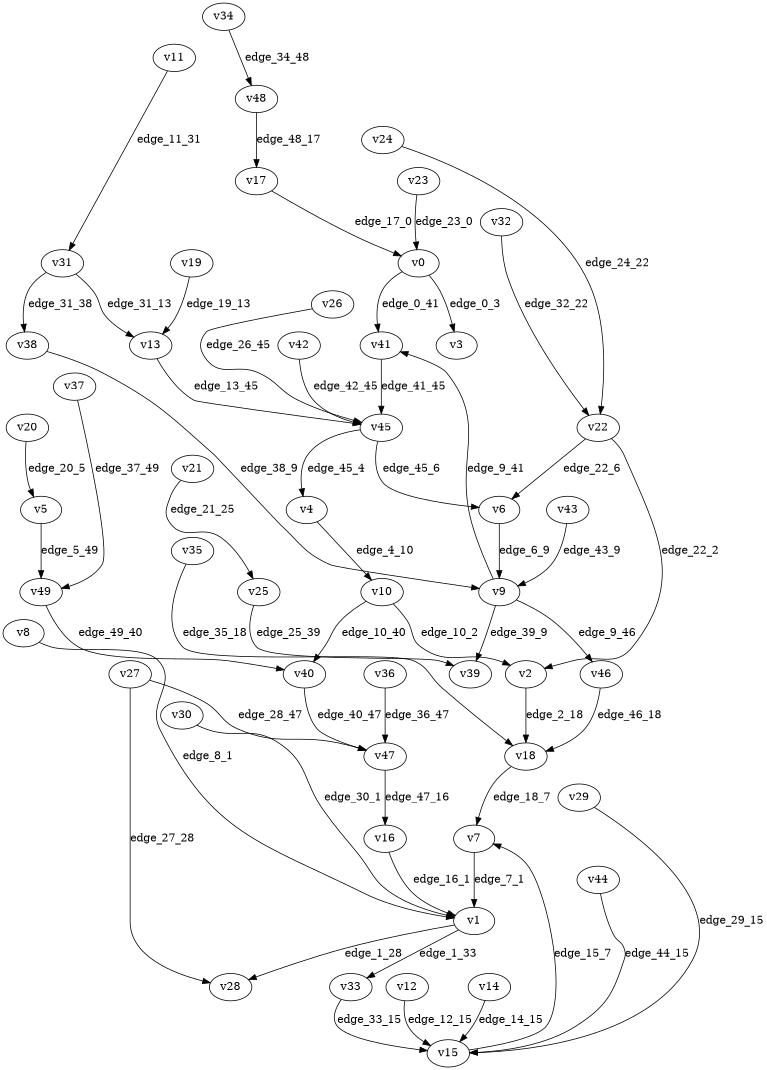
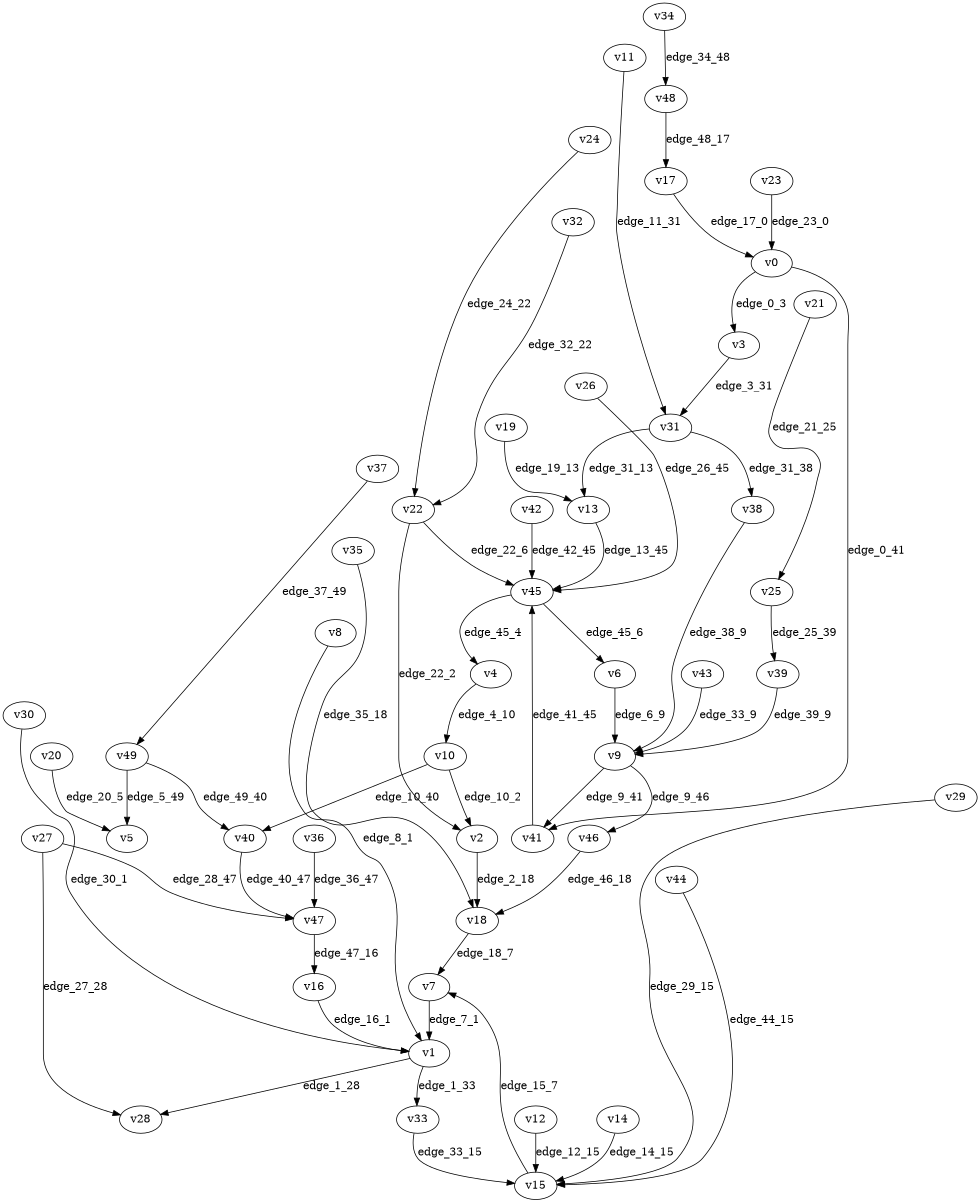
none -> (707, 384)
(552, 466) -> (461, 558)
(41, 547) -> (127, 794)
(592, 551) -> (728, 715)
(488, 630) -> (725, 743)
